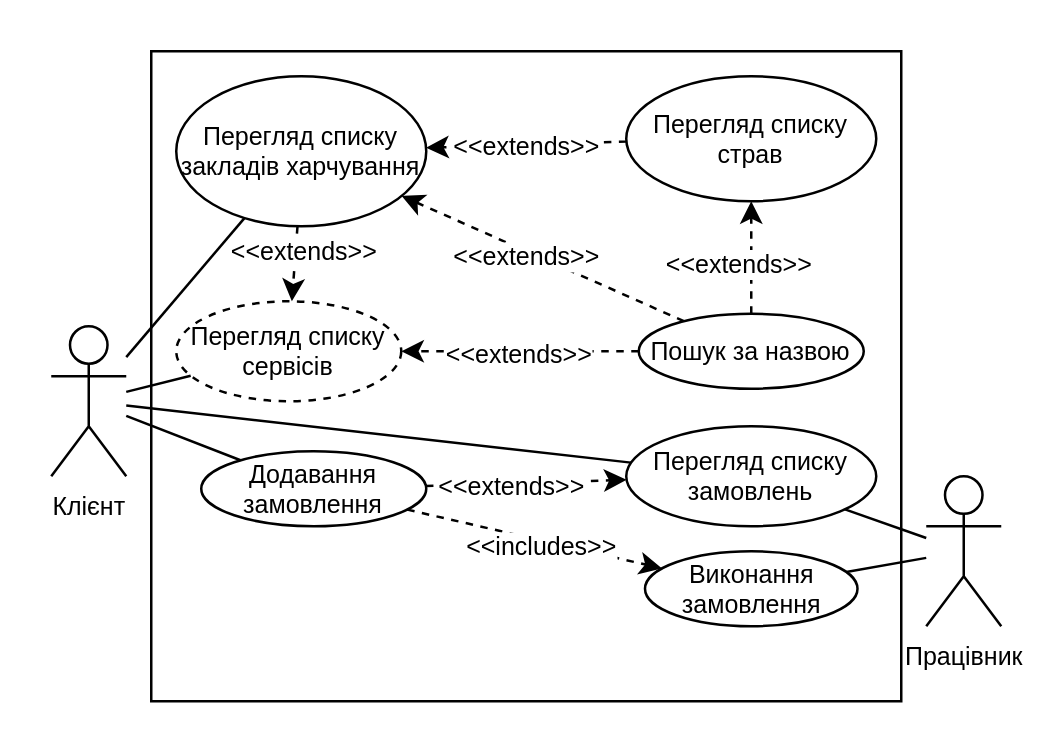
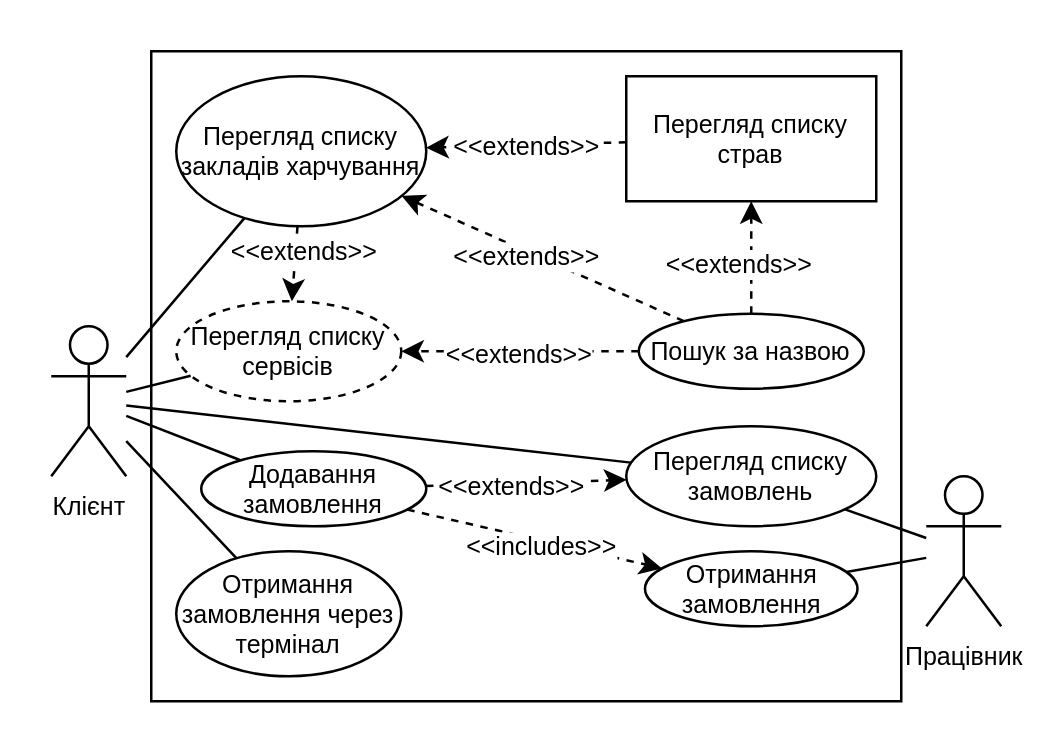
(751, 139) -> (751, 139)
none -> (181, 499)
(753, 589) -> (753, 589)
none -> (289, 614)
